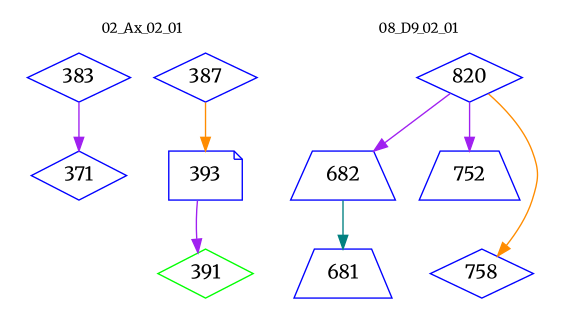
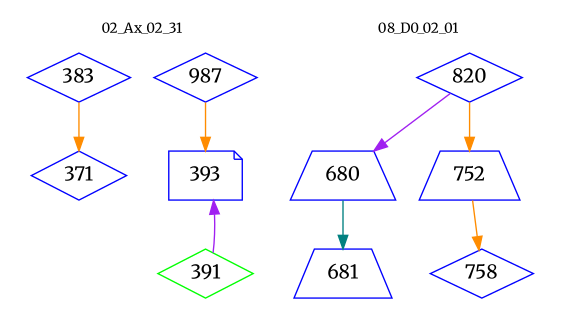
(142, 29) -> (142, 29)
(419, 29) -> (419, 29)
(206, 78) -> (206, 78)
(79, 120) -> (79, 120)
(470, 120) -> (470, 120)
(536, 165) -> (475, 218)
(343, 176) -> (343, 176)
(196, 220) -> (215, 234)
